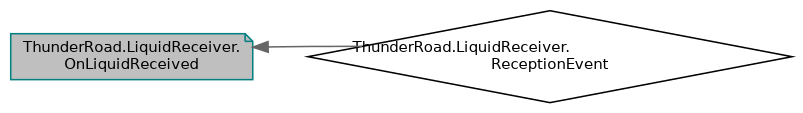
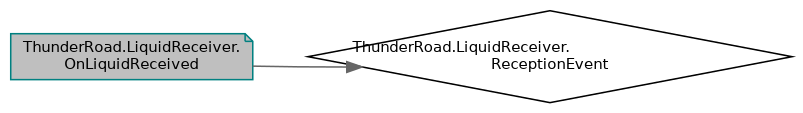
(315, 46) -> (300, 67)
